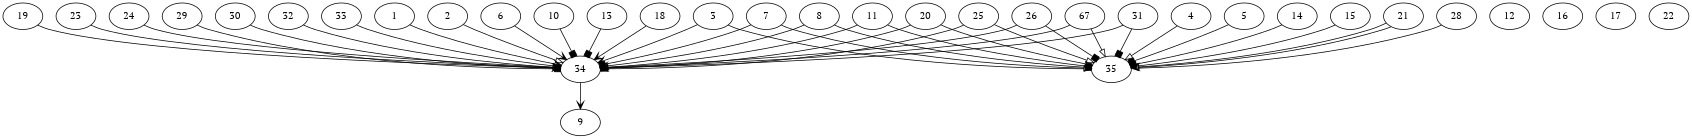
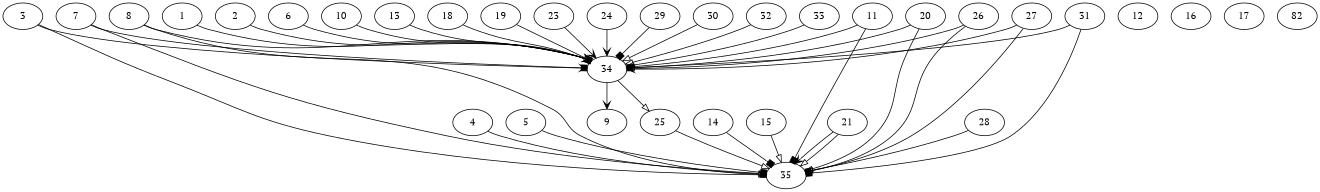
(1085, 16) -> (1032, 16)
(1669, 16) -> (1297, 16)
(787, 59) -> (631, 93)
